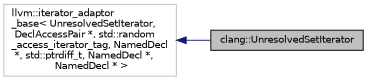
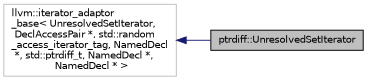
(287, 40) -> (287, 40)
